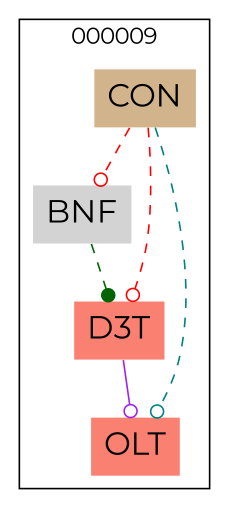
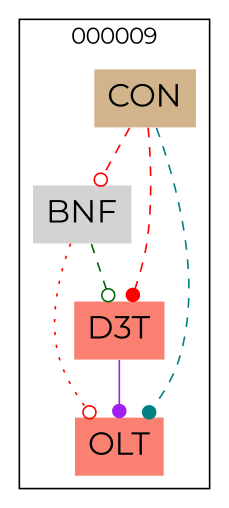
(150, 209) -> (150, 209)
(99, 266) -> (99, 266)
(185, 267) -> (188, 269)
none -> (55, 328)
(126, 382) -> (119, 382)
